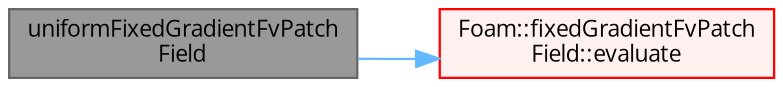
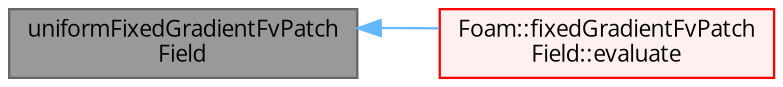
(387, 59) -> (410, 28)
